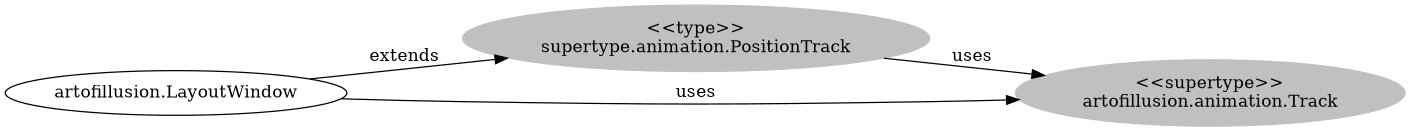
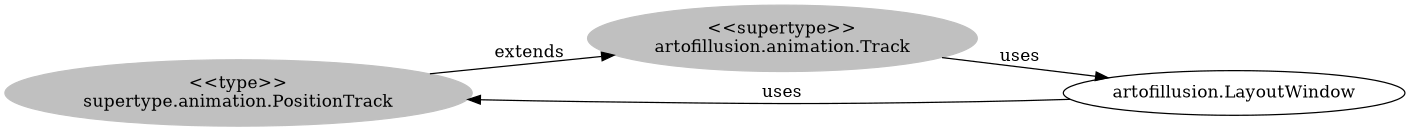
(405, 56) -> (782, 92)
(973, 56) -> (530, 53)
(674, 104) -> (1019, 67)
